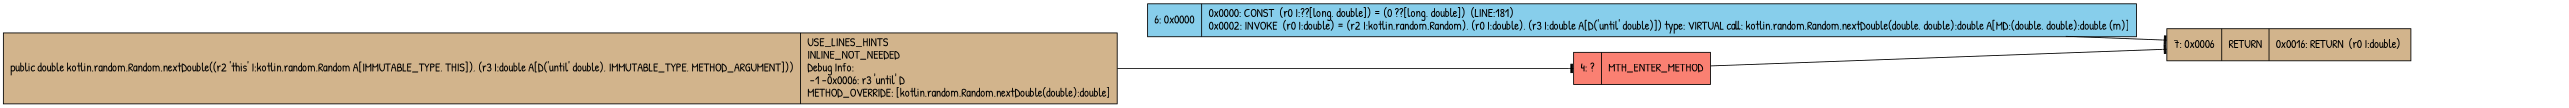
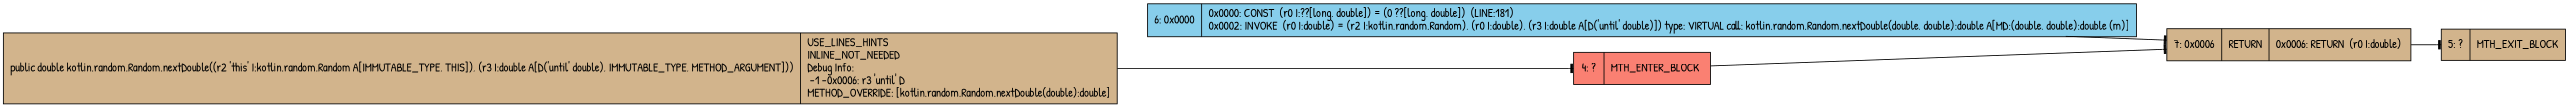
(2340, 44) -> (2340, 44)
none -> (2503, 45)
(1656, 68) -> (1656, 68)
